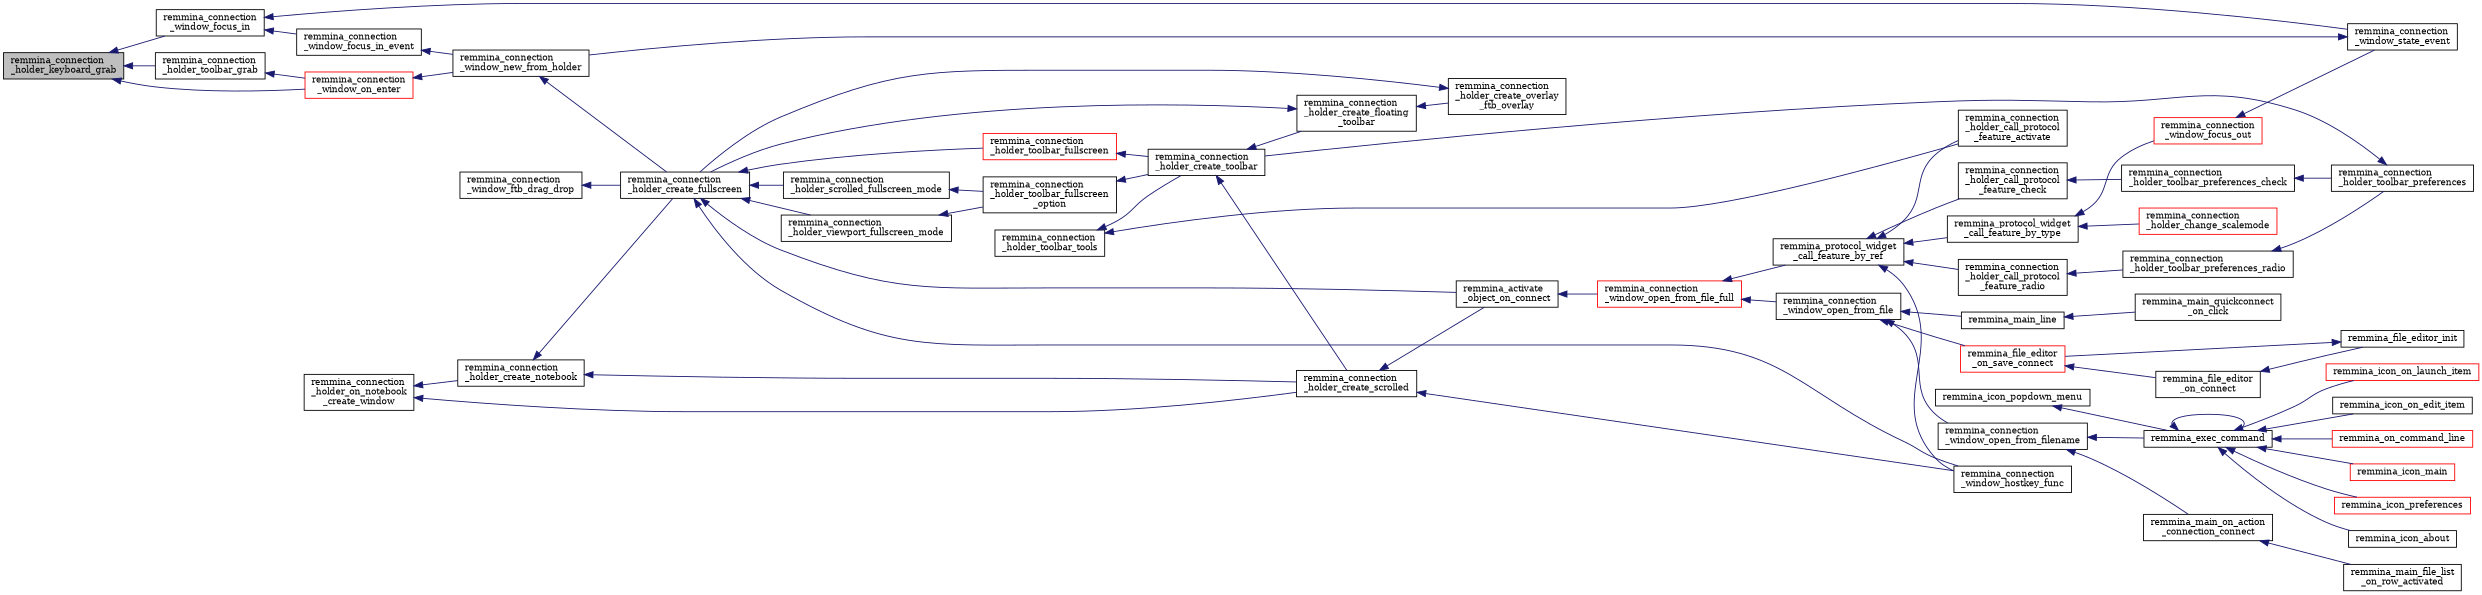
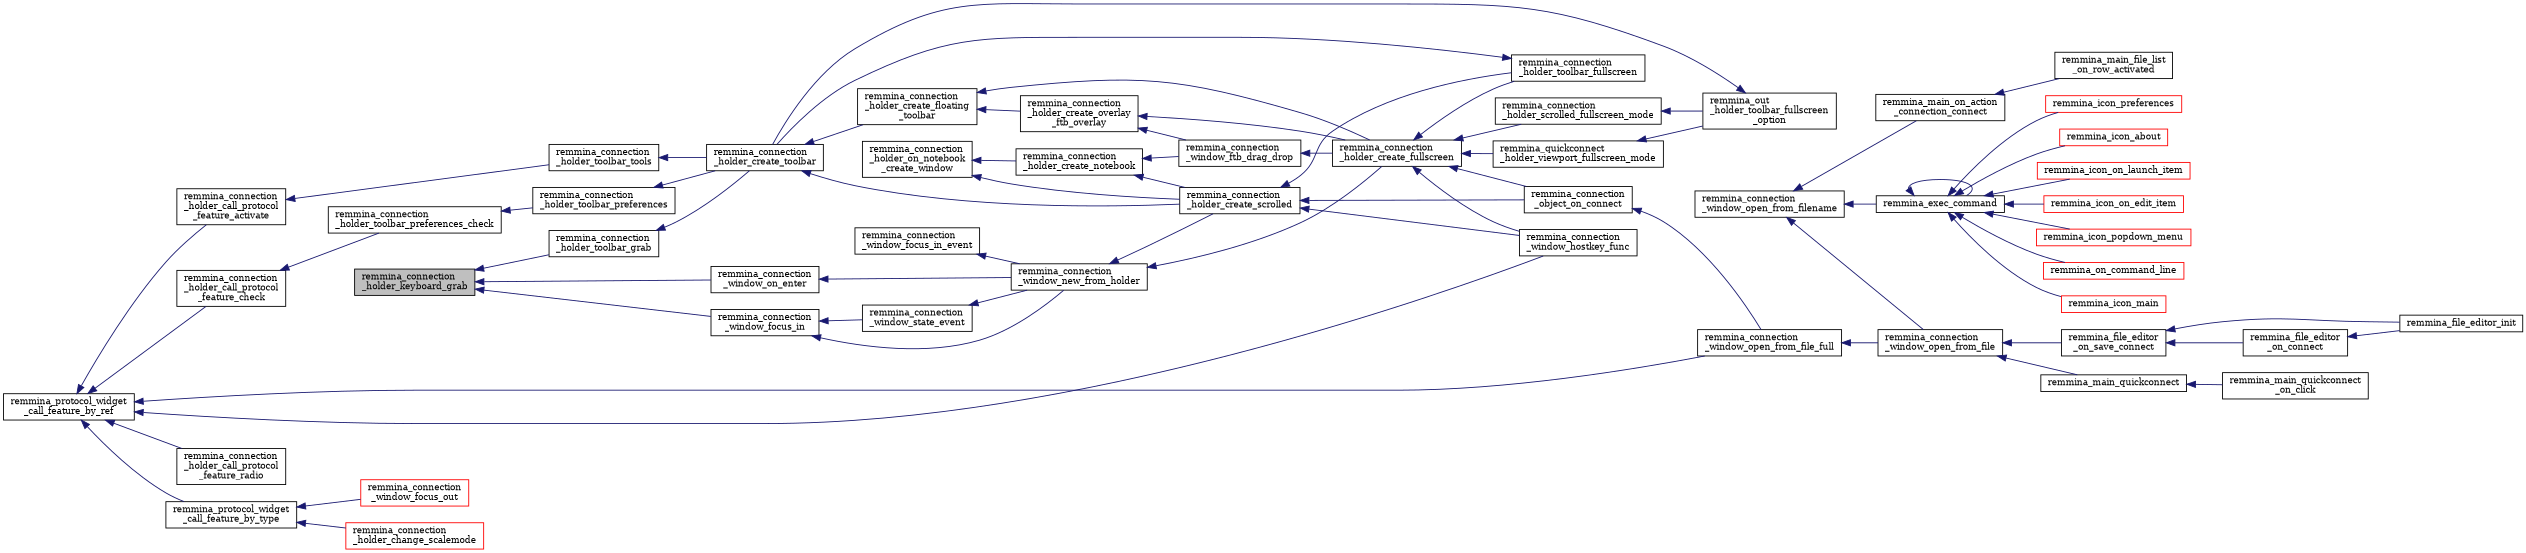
(285, 33) -> (949, 346)
(290, 76) -> (709, 202)
(2309, 82) -> none
(359, 85) -> (765, 280)
none -> (1386, 104)
none -> (1166, 135)
(1050, 147) -> (1578, 68)
(1050, 195) -> (1770, 111)
(1539, 208) -> (422, 182)
(866, 228) -> (1578, 154)
none -> (1166, 237)
(2208, 264) -> none
(1758, 272) -> (925, 390)
(606, 276) -> (1165, 157)
(1507, 294) -> (1578, 200)
(1670, 294) -> (1770, 343)
(2013, 320) -> (2114, 383)
(2199, 349) -> (2287, 319)
(2013, 359) -> (2114, 343)
(1921, 389) -> (1858, 276)
(2013, 398) -> (2114, 237)
(2402, 406) -> (2114, 204)
(2115, 419) -> (2031, 222)
(2402, 539) -> (2114, 137)
